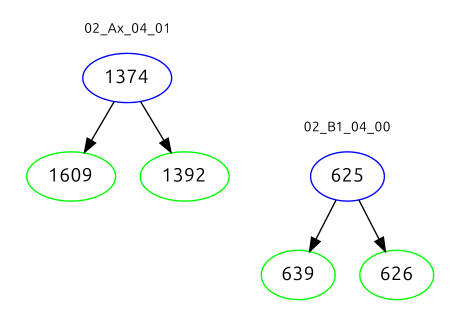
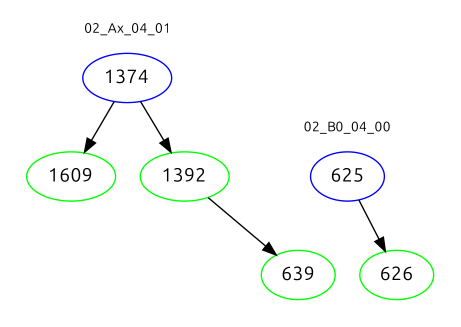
(347, 128) -> (347, 128)
(326, 220) -> (237, 222)
